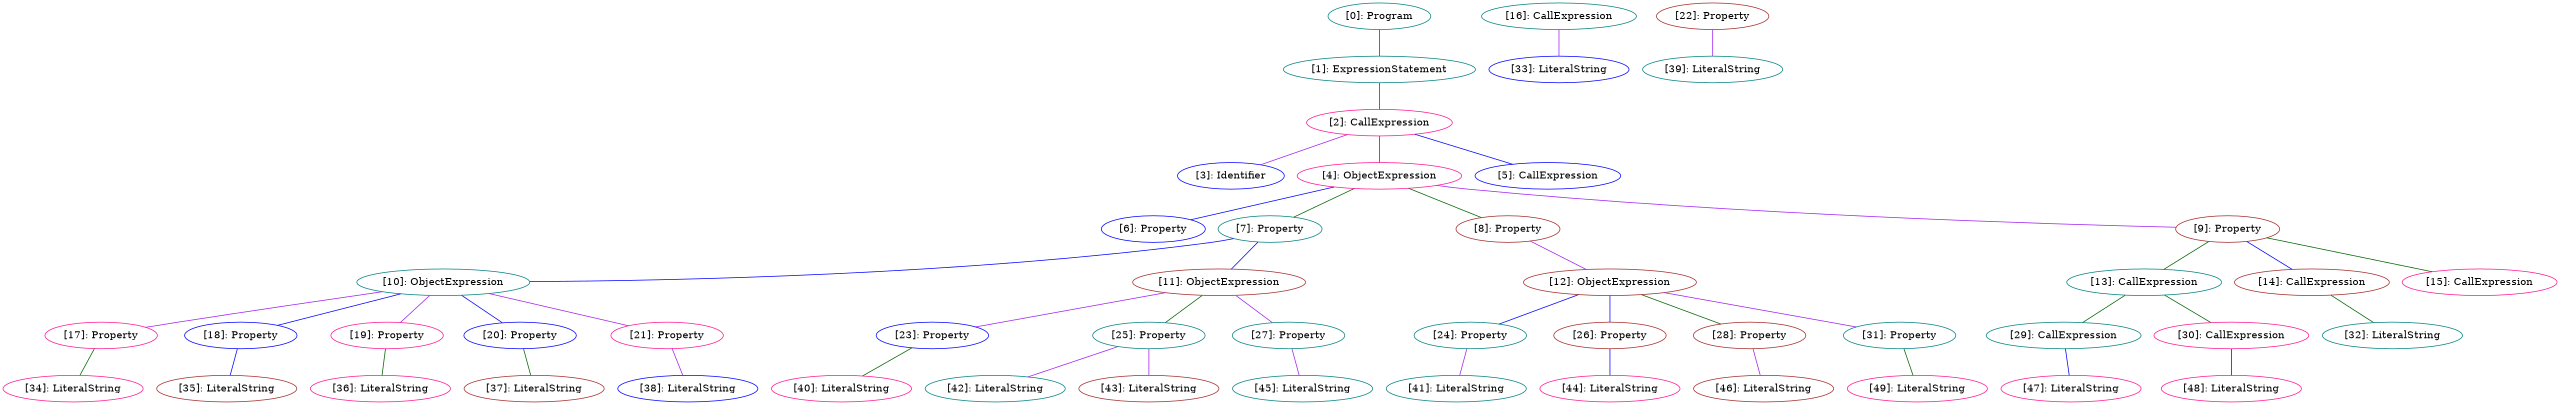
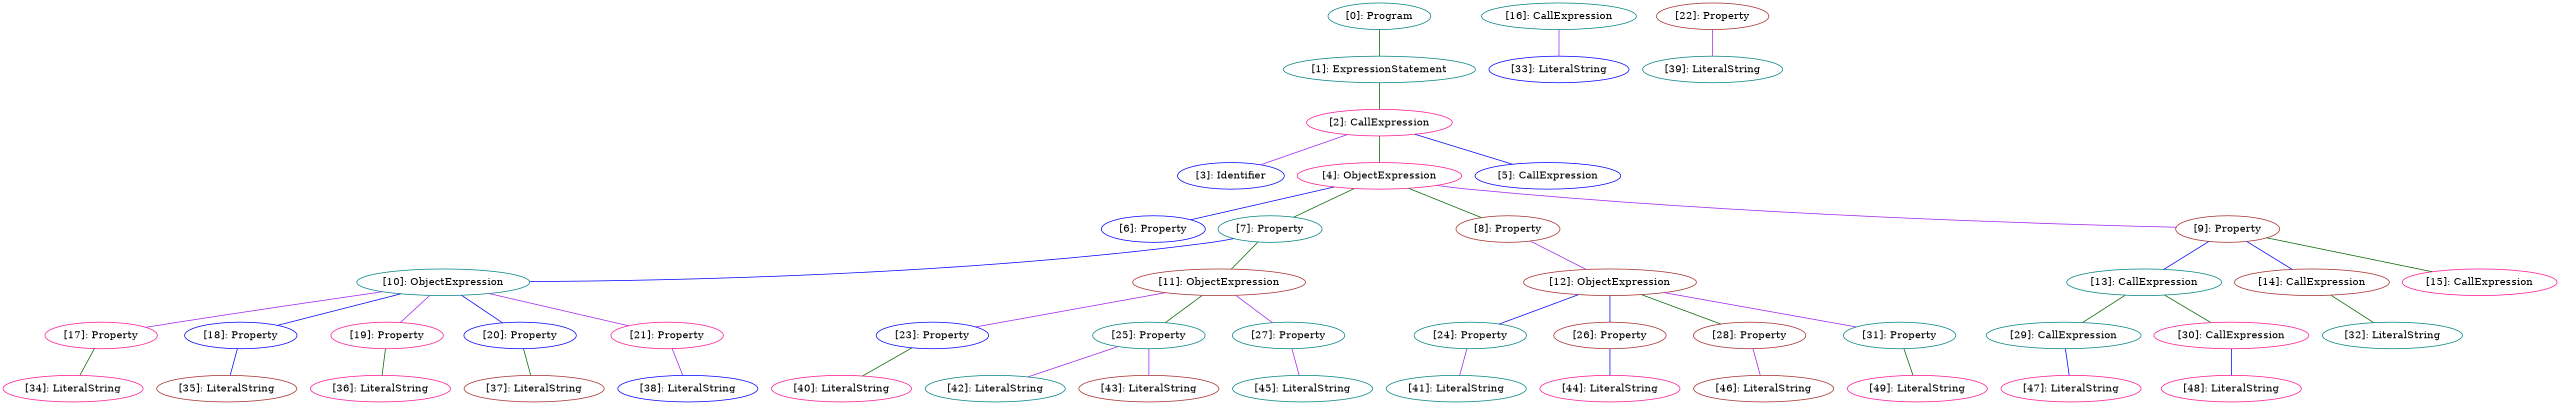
(2186, 255) -> (2186, 255)
(1245, 256) -> (1245, 256)
